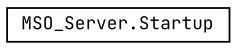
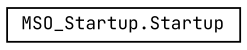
(118, 25) -> (124, 25)
